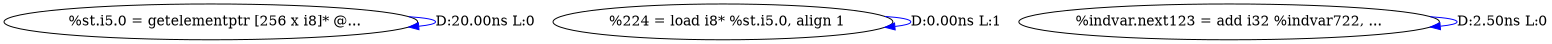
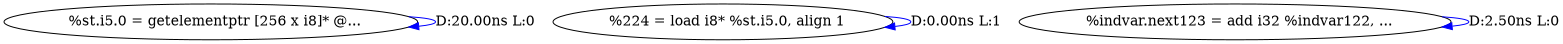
(1229, 22) -> (1235, 22)
